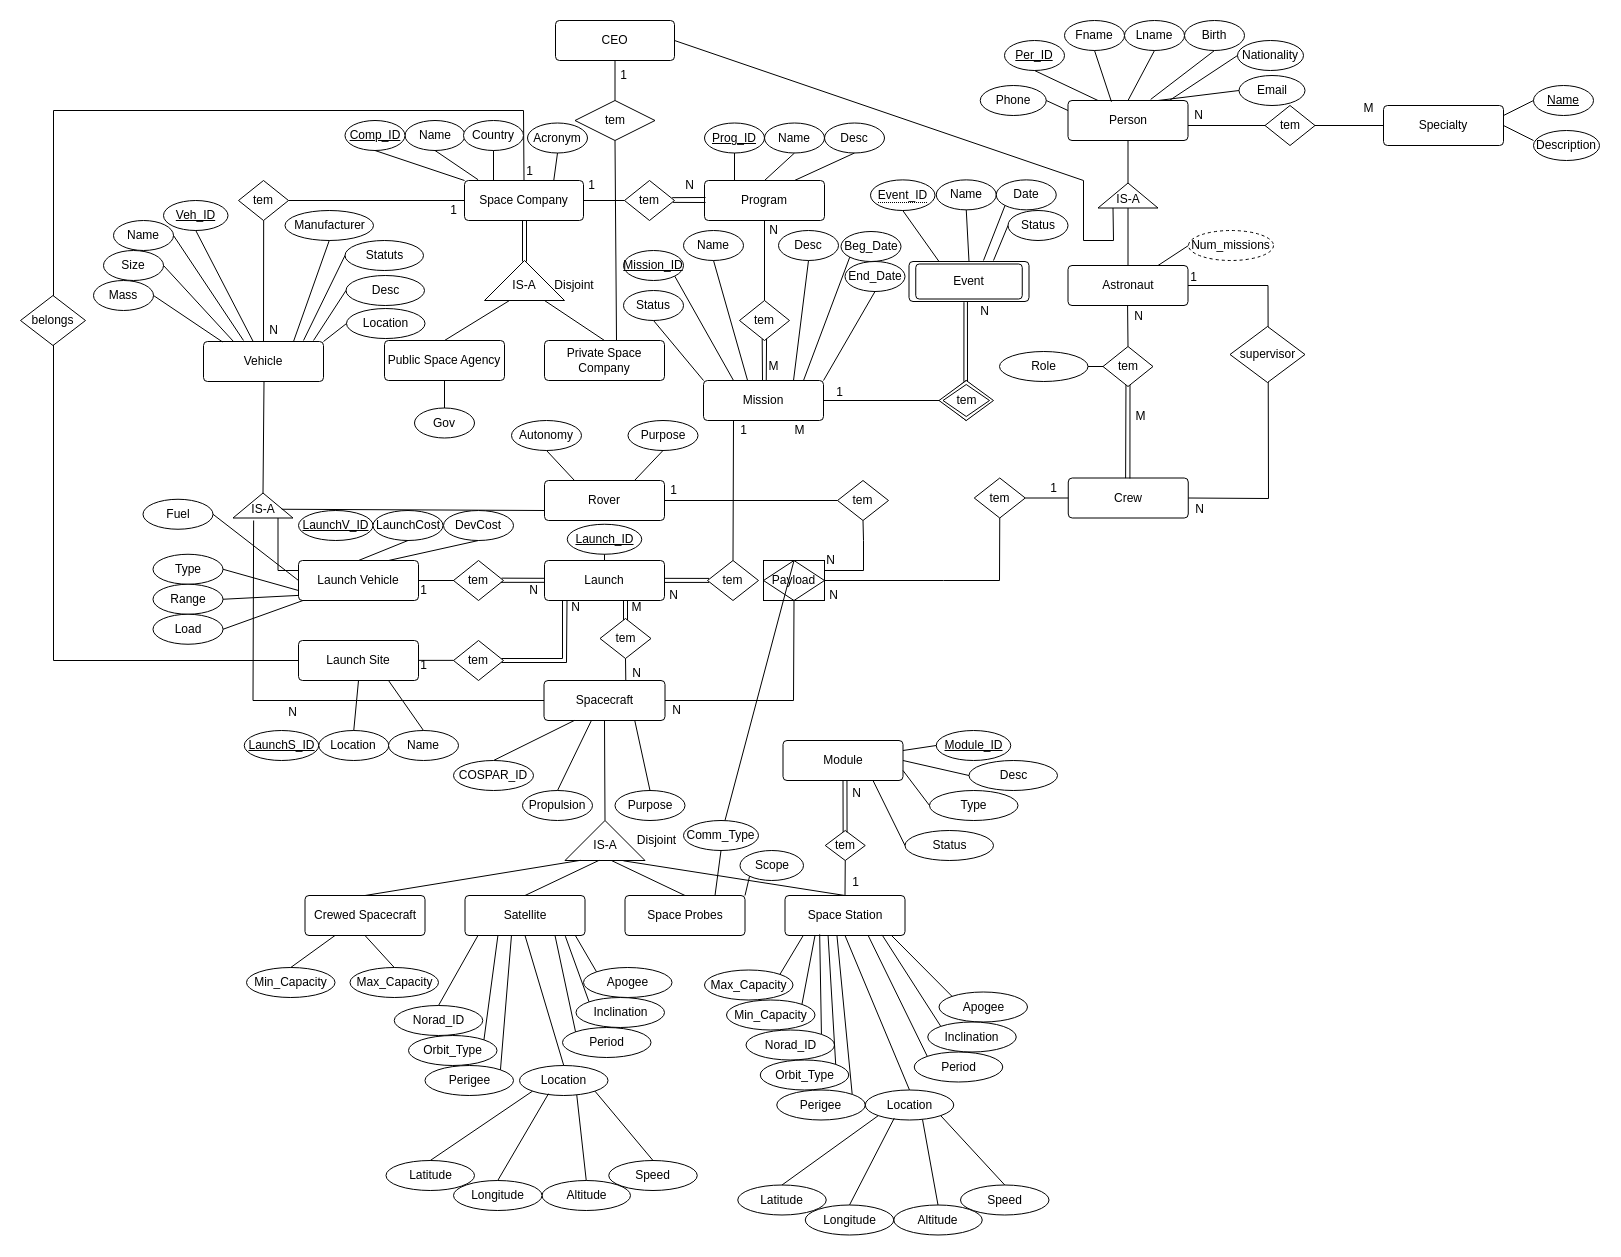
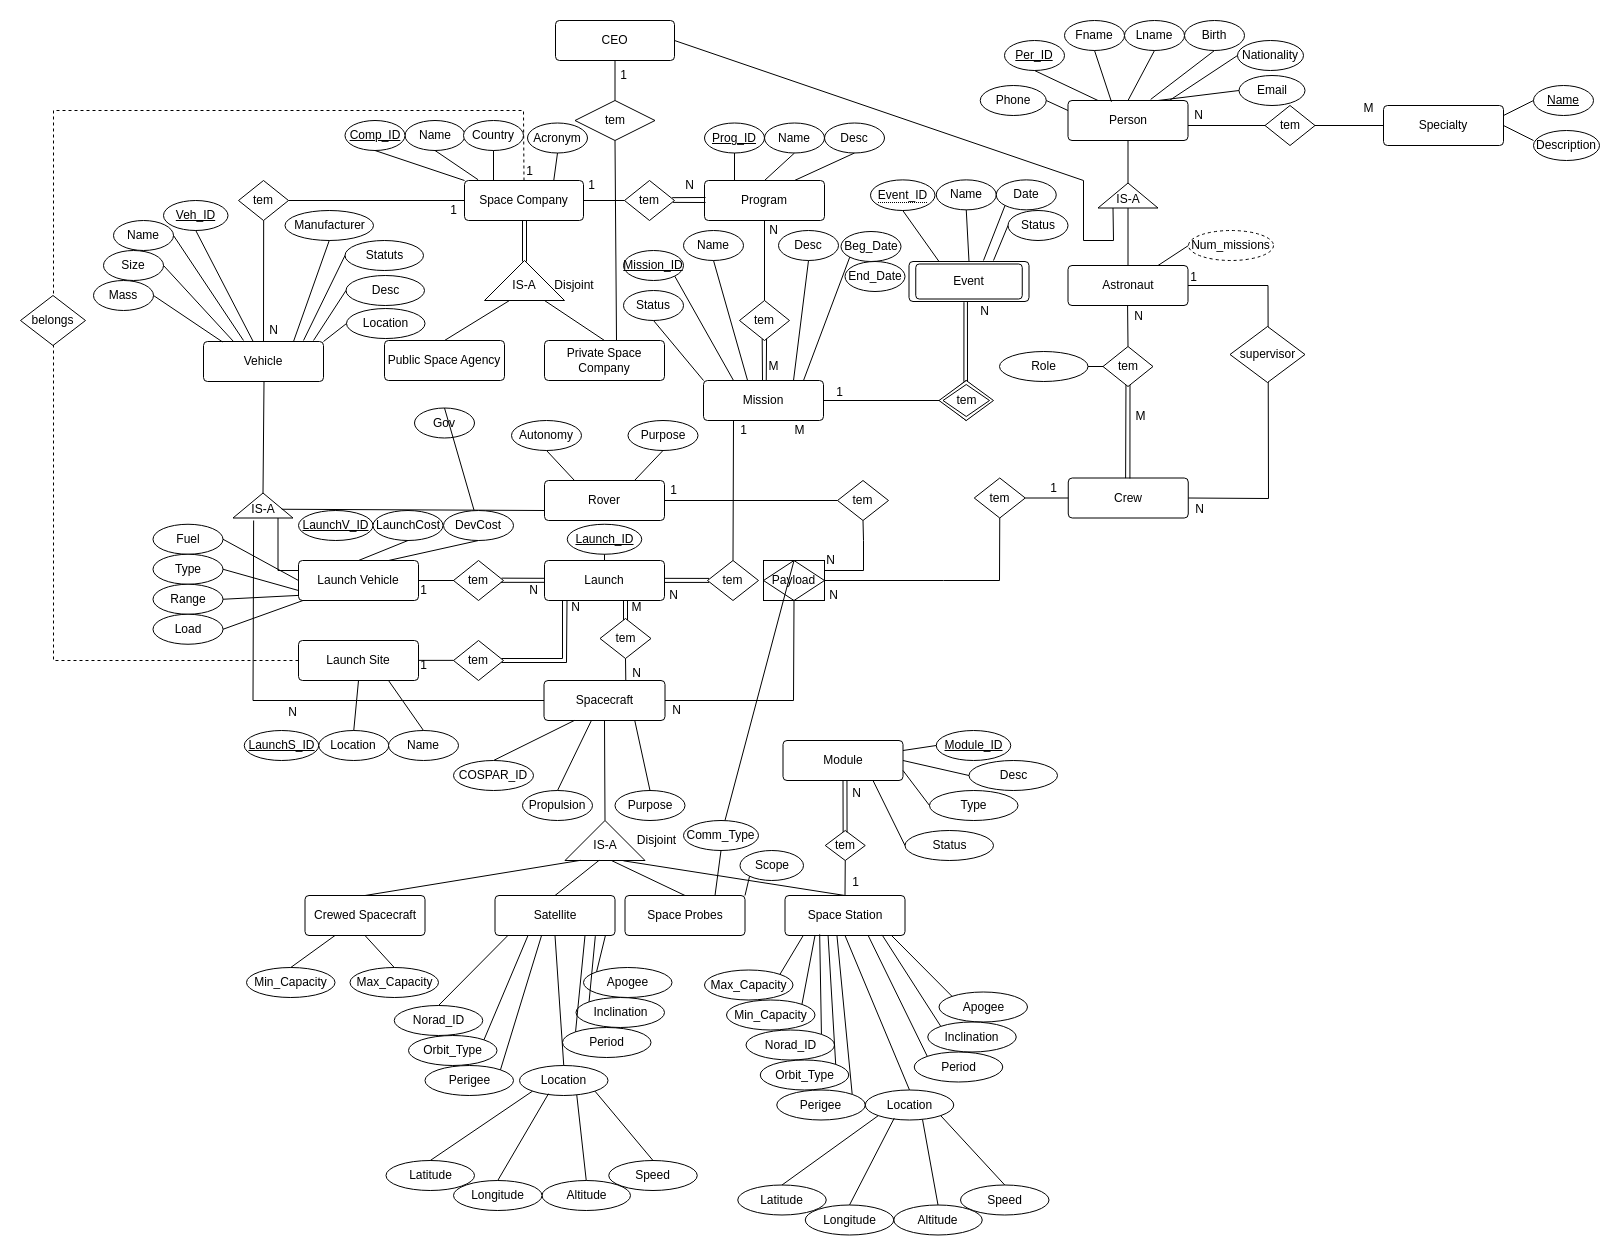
(230, 111) -> (230, 111)
(849, 336) -> none
(445, 395) -> (459, 457)
(178, 514) -> (188, 539)
(525, 916) -> (555, 916)
